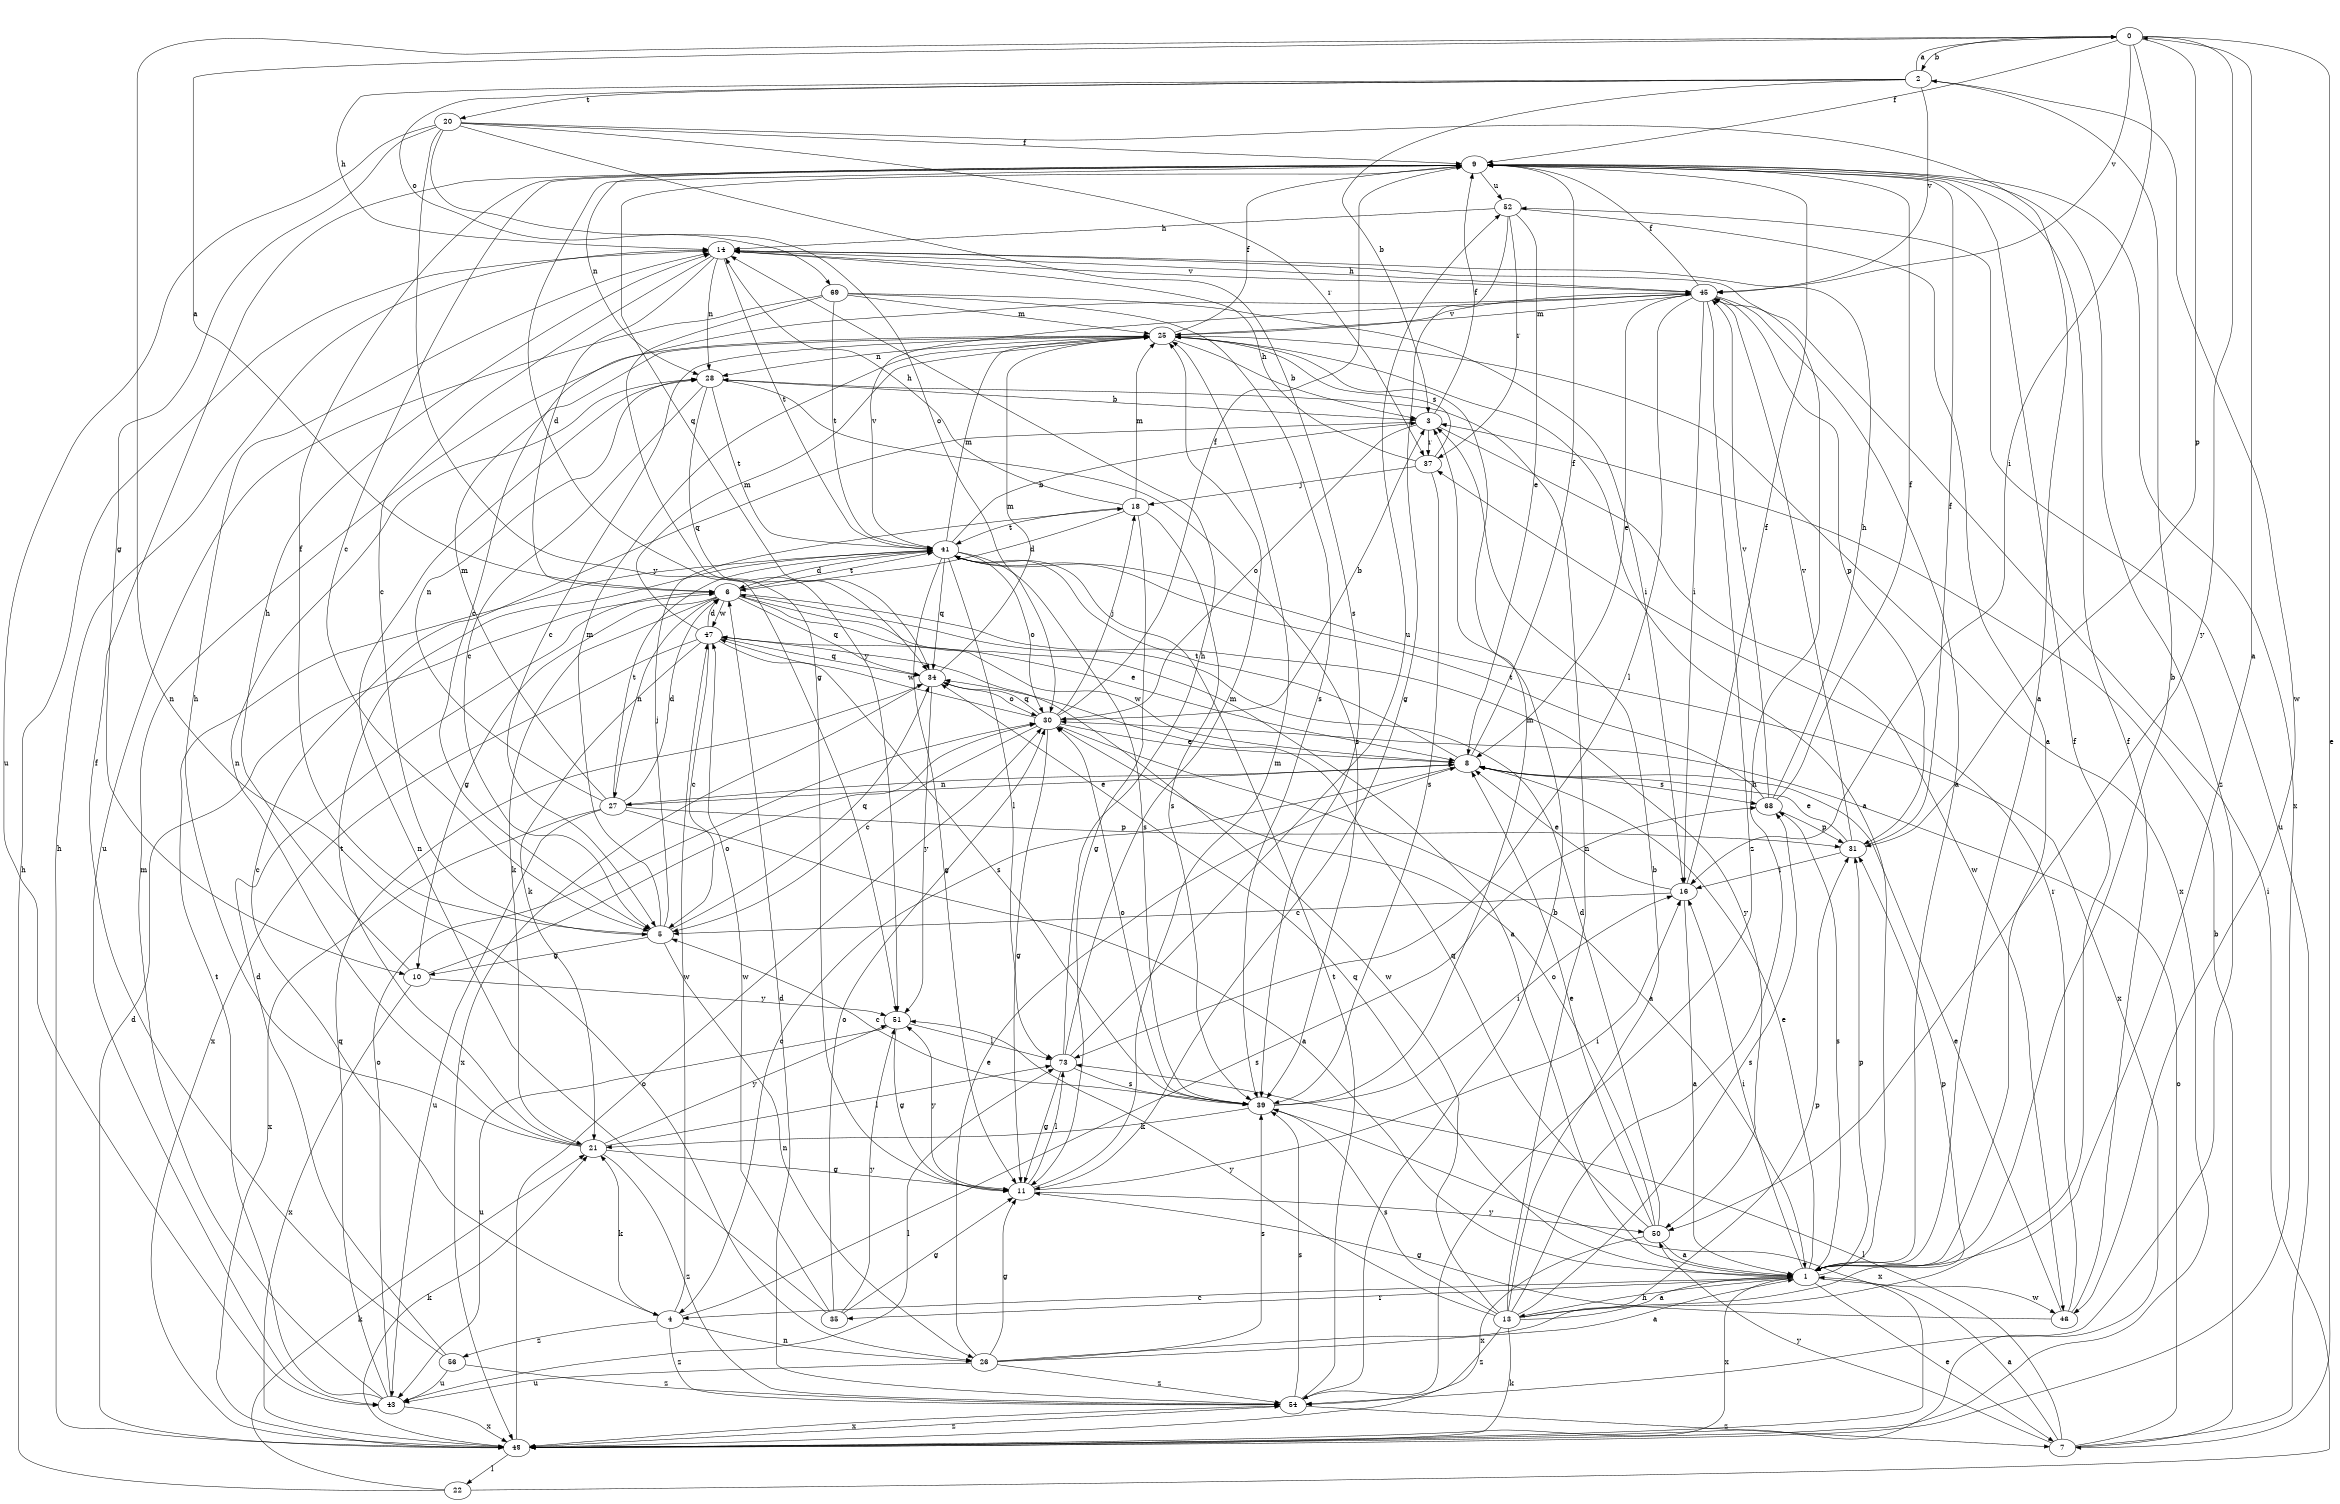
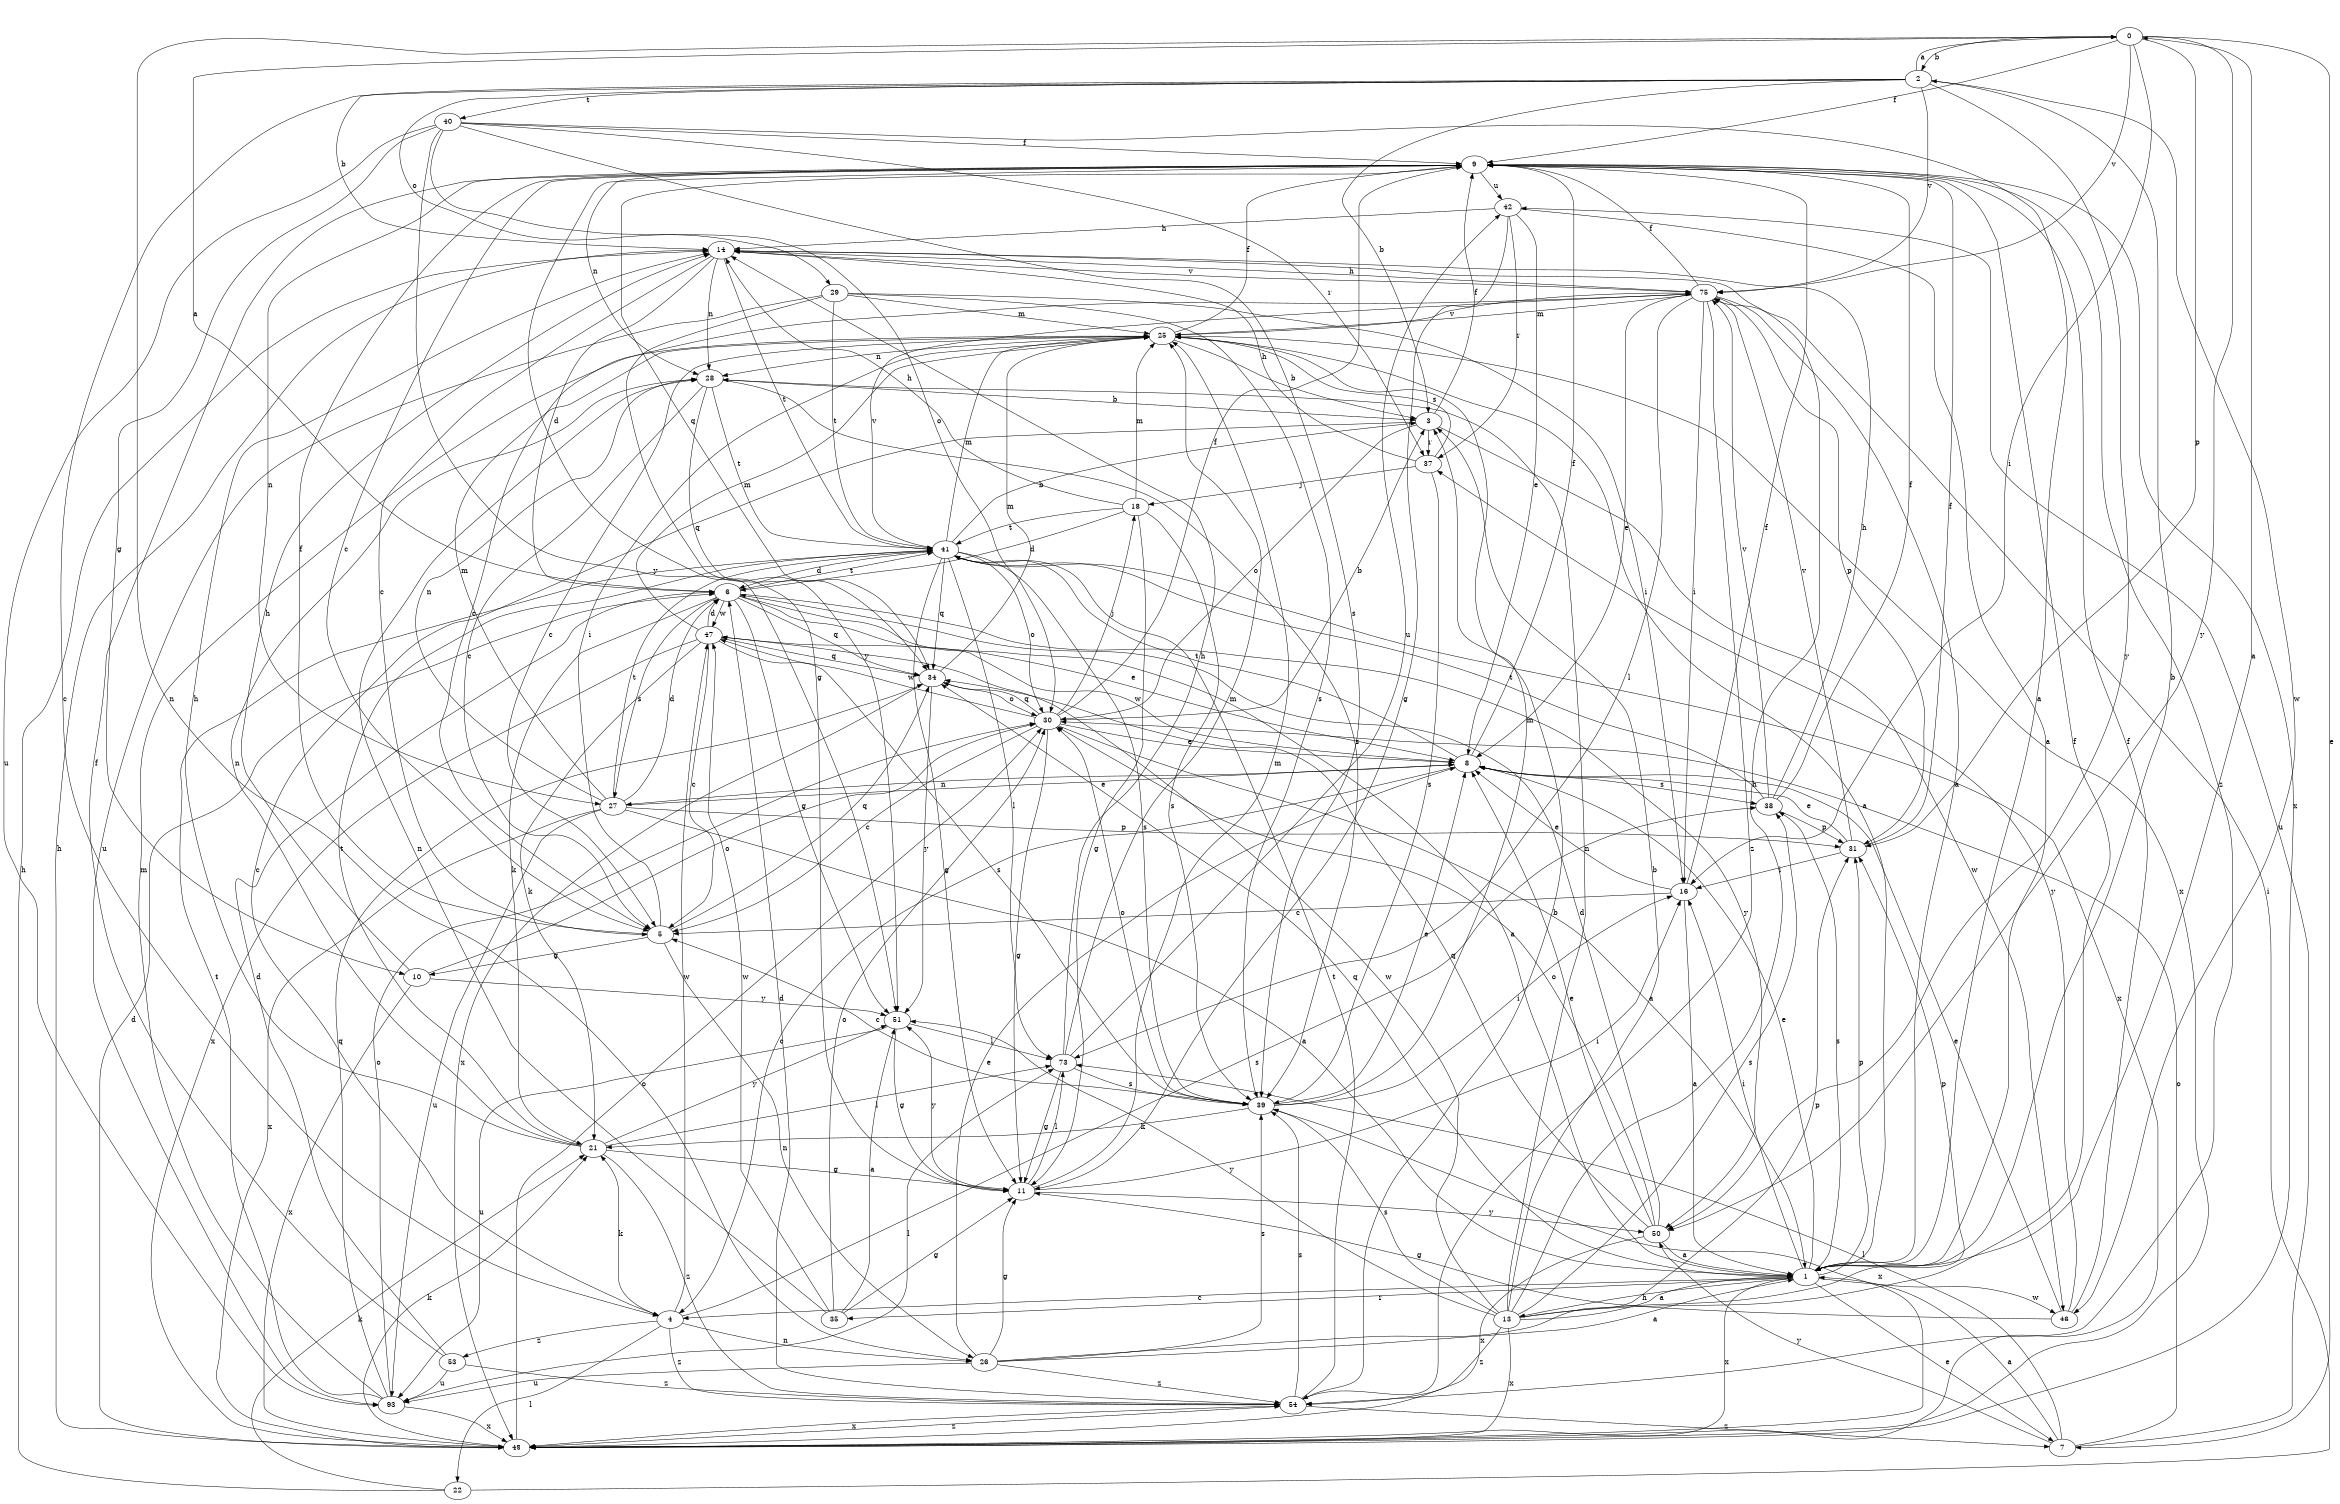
none -> (313, 110)
(448, 122) -> (448, 122)
(344, 165) -> (344, 165)
(1508, 207) -> (1508, 207)
none -> (358, 247)
(835, 293) -> (835, 293)
(1704, 293) -> (1704, 293)
(744, 560) -> none
(590, 635) -> (590, 635)
(640, 699) -> (640, 699)
none -> (2115, 702)
(499, 719) -> (806, 830)
(2171, 769) -> none
(1769, 806) -> (1769, 806)
(2053, 892) -> (2053, 892)
none -> (1408, 974)
(872, 1170) -> (872, 1170)
(452, 1362) -> (452, 1362)
(1512, 1384) -> (1512, 1384)
(391, 1405) -> (391, 1405)
(489, 1468) -> (543, 1392)
